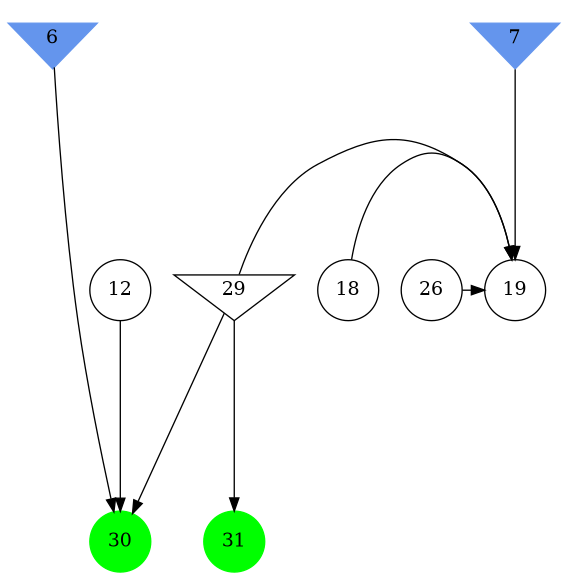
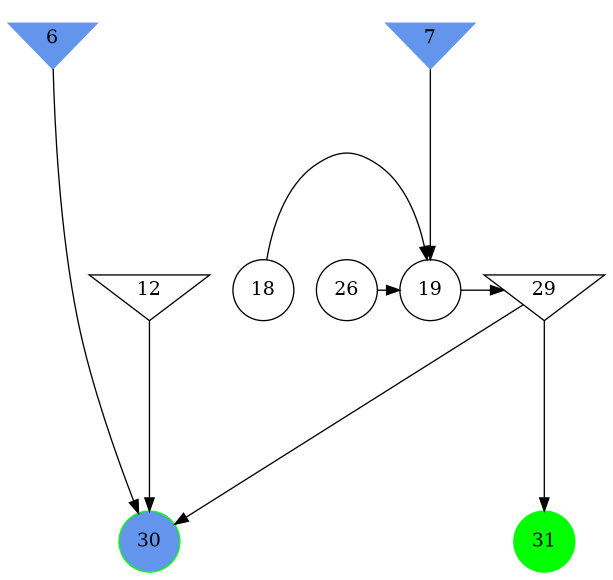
(370, 143) -> (475, 290)
(120, 290) -> (149, 290)
(120, 542) -> (149, 542)
